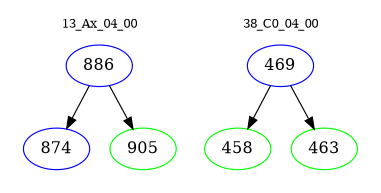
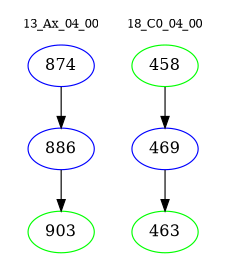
(281, 25) -> (165, 25)
(81, 102) -> (61, 102)
(262, 102) -> (165, 102)
(143, 149) -> (61, 232)
